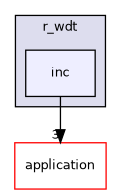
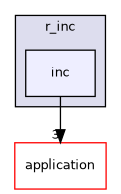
(60, 28) -> (60, 28)
